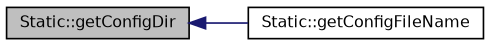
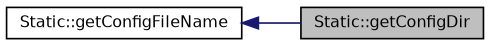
(227, 23) -> (280, 23)
